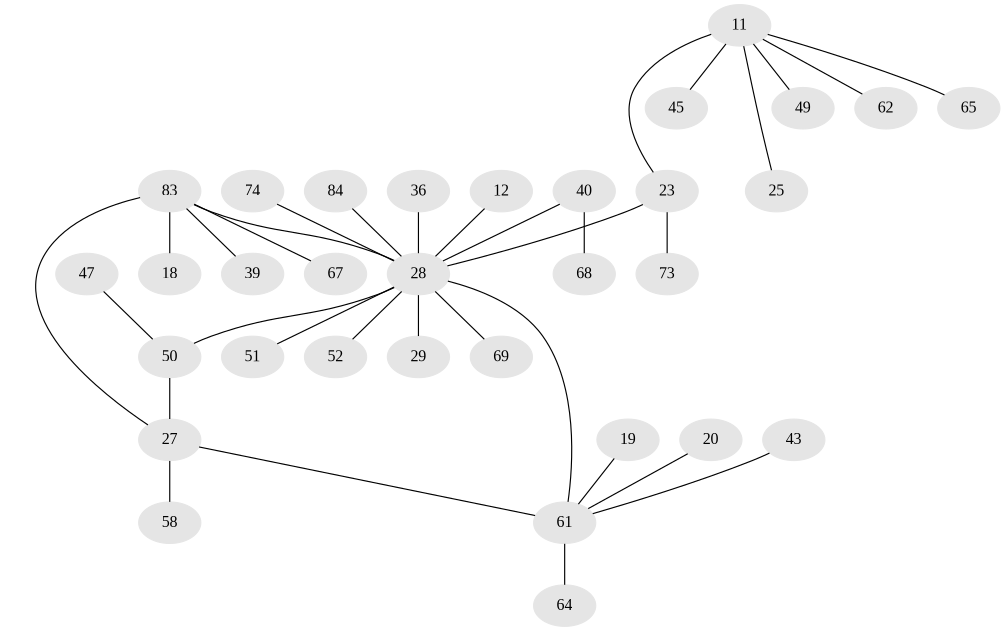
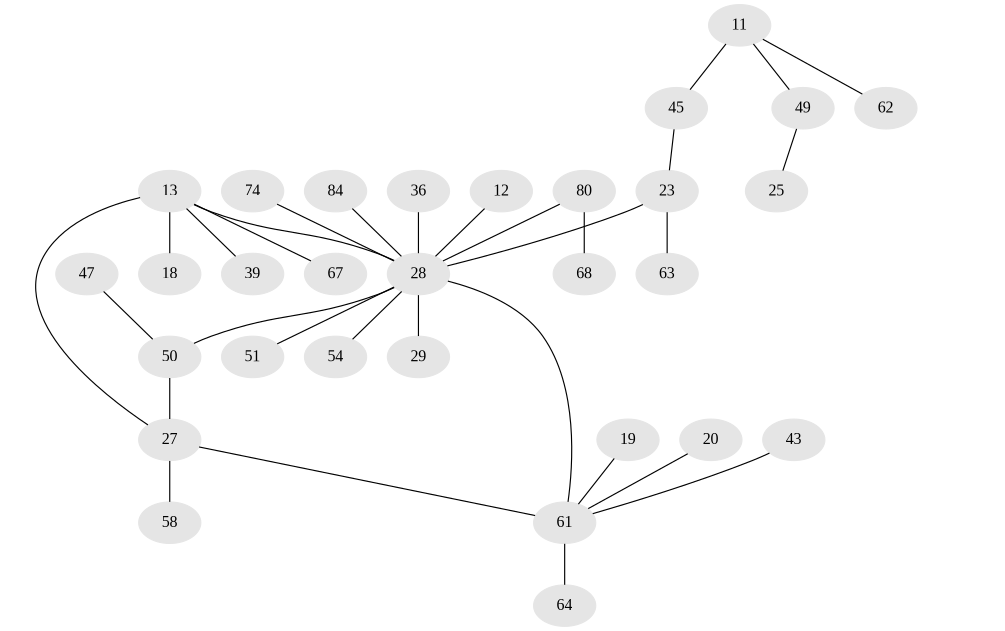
(636, 86) -> (672, 150)
(757, 108) -> (790, 150)
(969, 108) -> none
(170, 191) -> (170, 191)
(584, 191) -> (584, 191)
(667, 274) -> (667, 274)
(336, 357) -> (336, 357)
(501, 357) -> none
